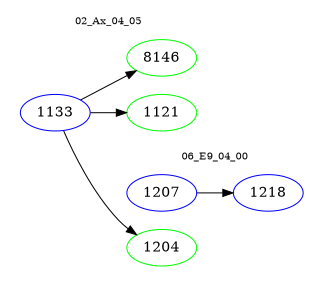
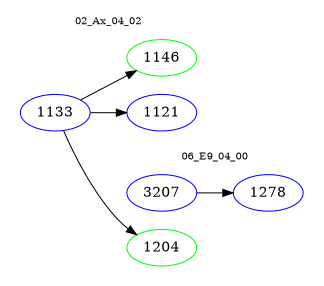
(109, 22) -> (109, 22)
(162, 58) -> (162, 58)
(162, 113) -> (162, 113)
(162, 193) -> (162, 193)
(268, 193) -> (268, 193)
